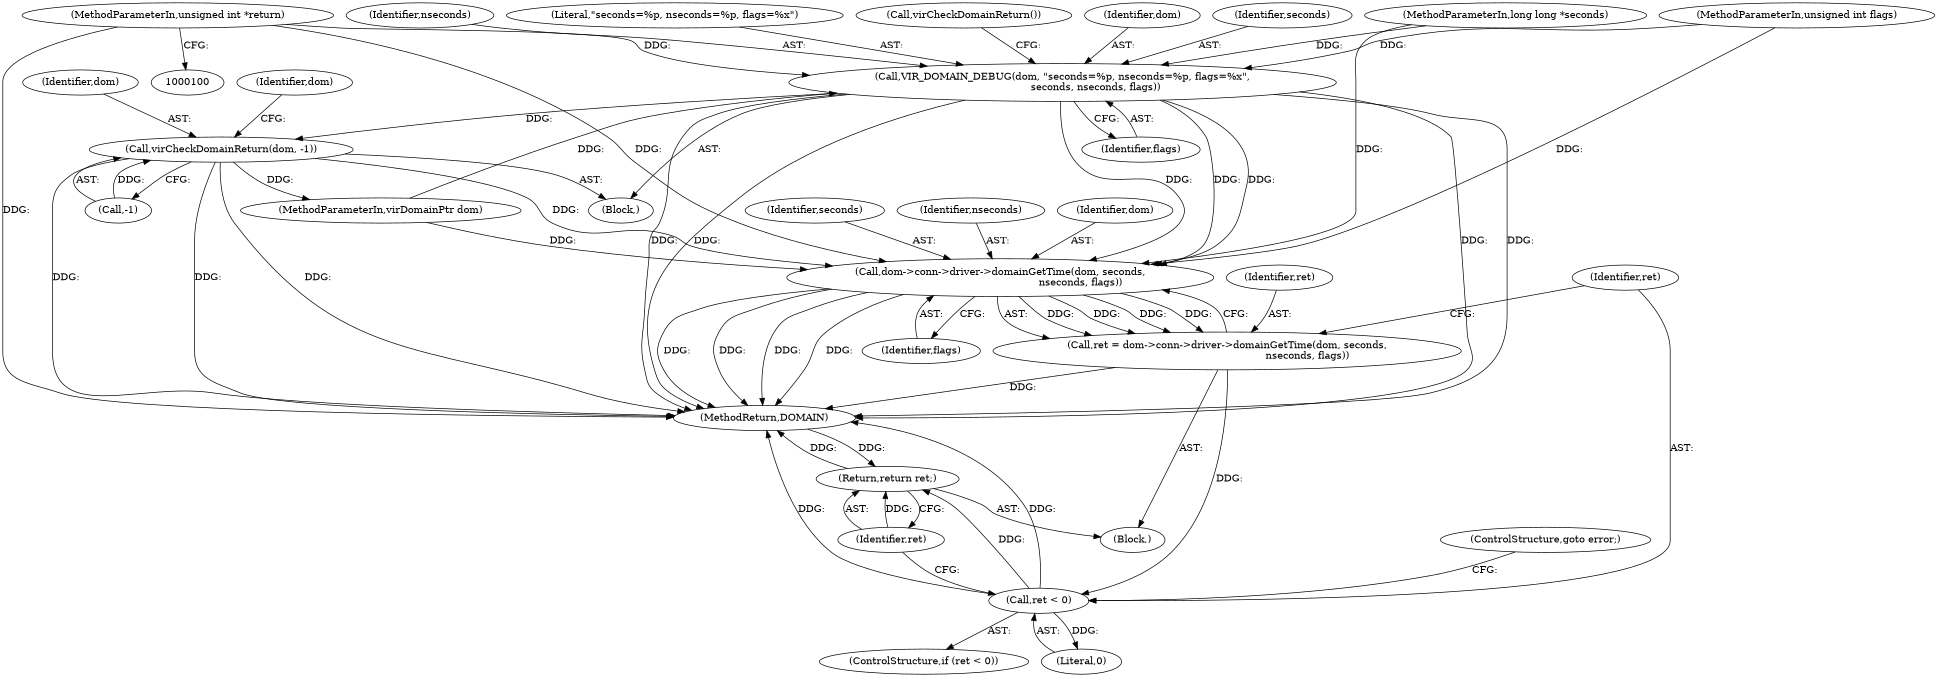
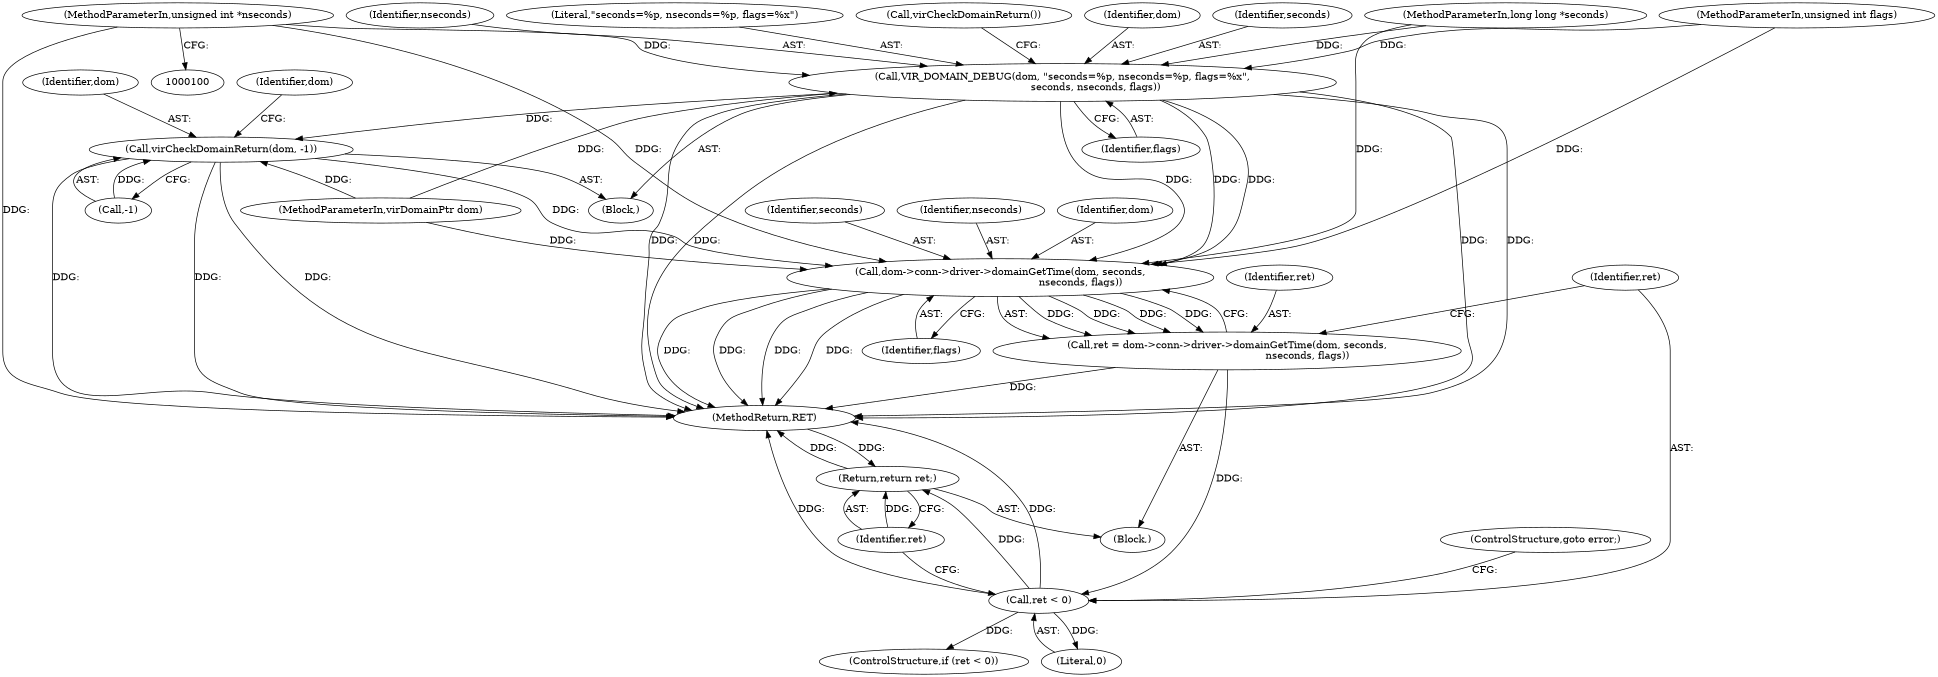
(178, 15) -> (178, 15)
(266, 185) -> (312, 180)
(764, 418) -> (764, 418)
(1001, 631) -> (1001, 631)
